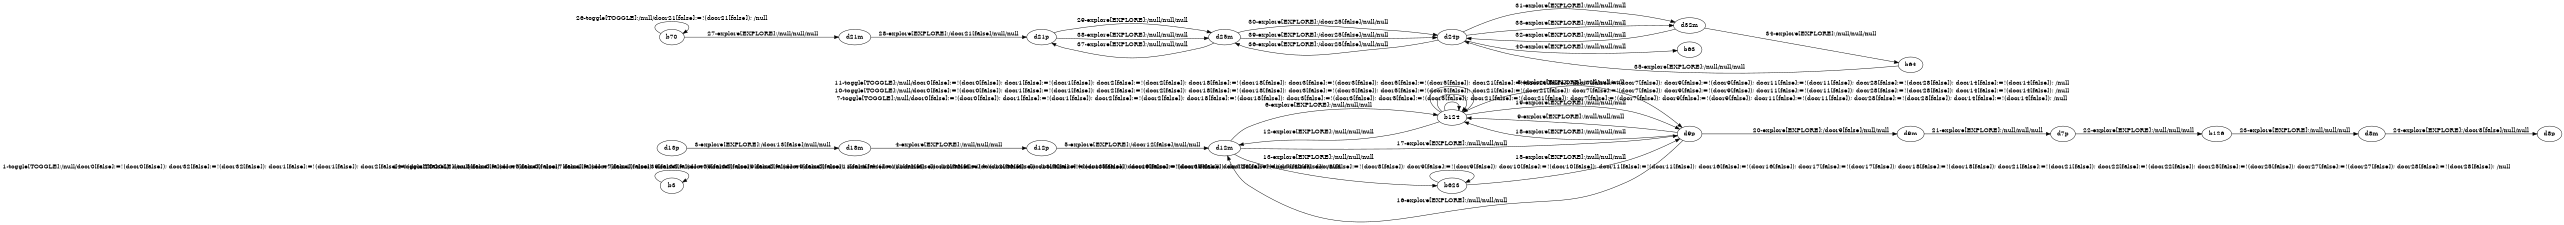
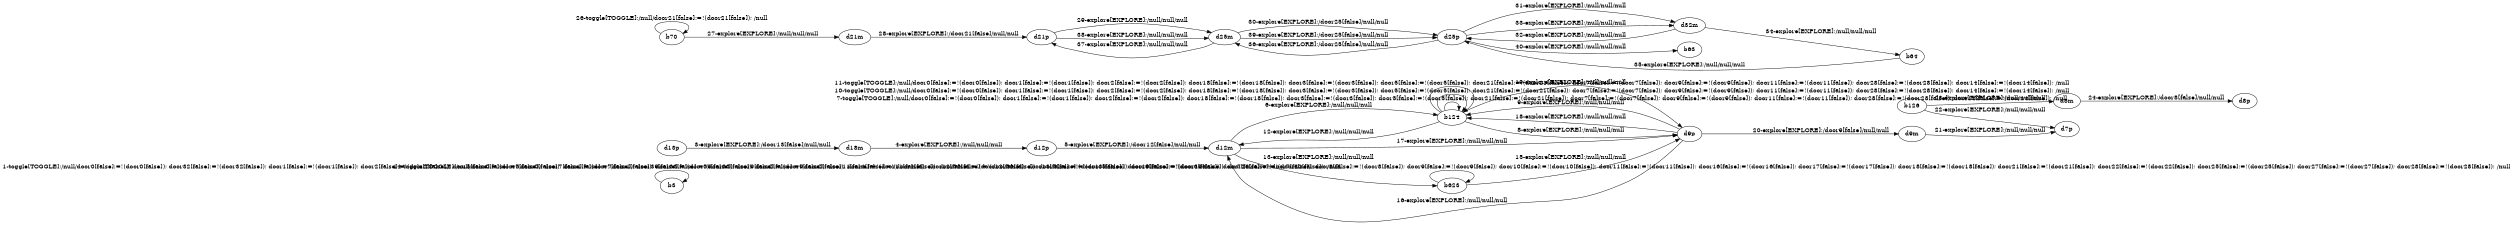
(1452, 37) -> (1452, 37)
(2136, 134) -> (1987, 120)
